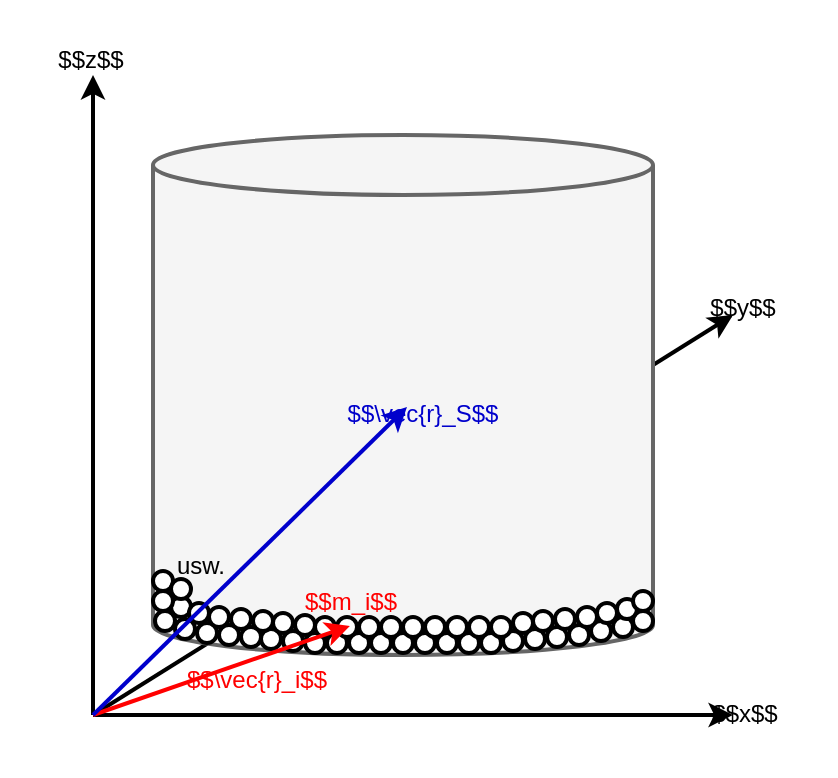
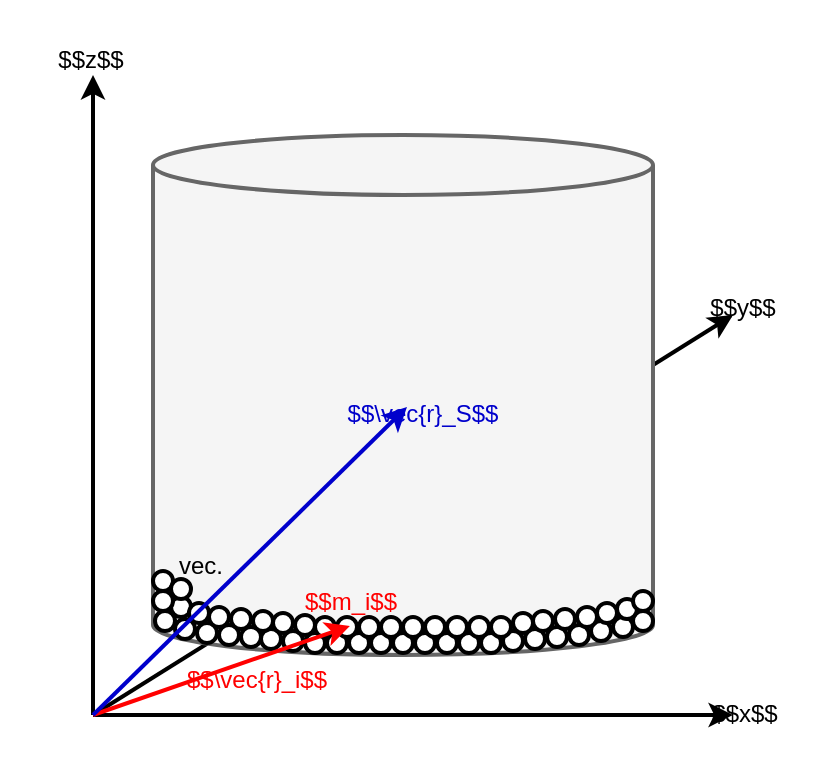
(202, 567) -> (202, 567)
